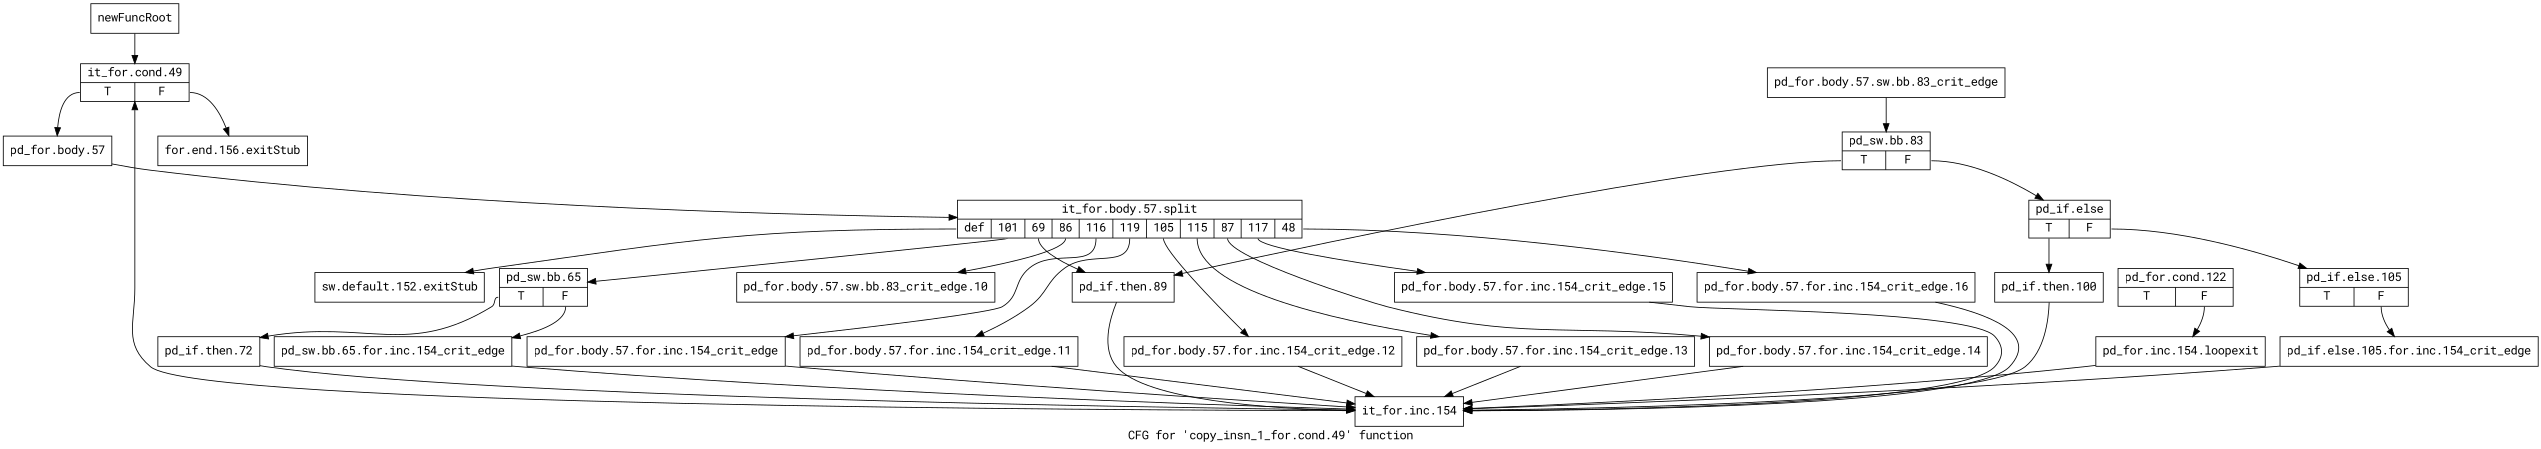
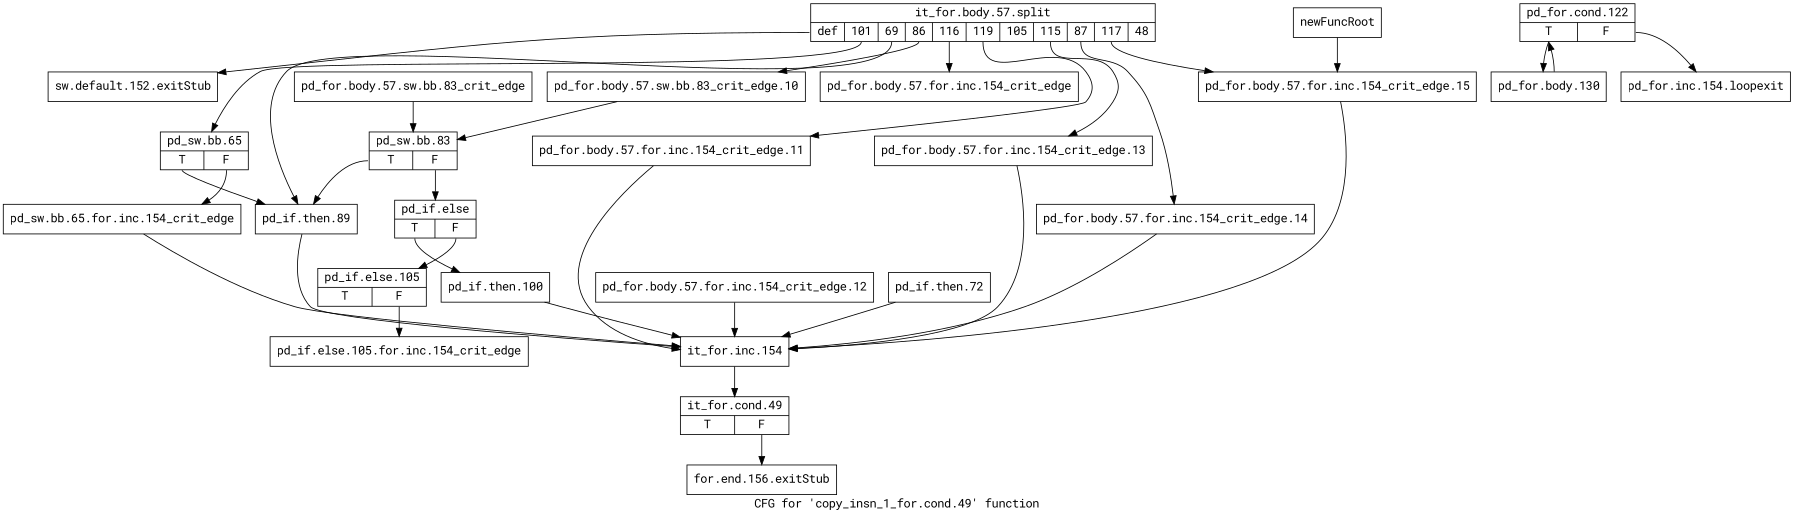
(135, 44) -> (1337, 50)
none -> (1549, 87)
none -> (541, 120)
(58, 151) -> none
(1200, 287) -> none
(1836, 287) -> none
(389, 334) -> (215, 186)
(1997, 385) -> none
(1066, 388) -> none
(1831, 389) -> none
